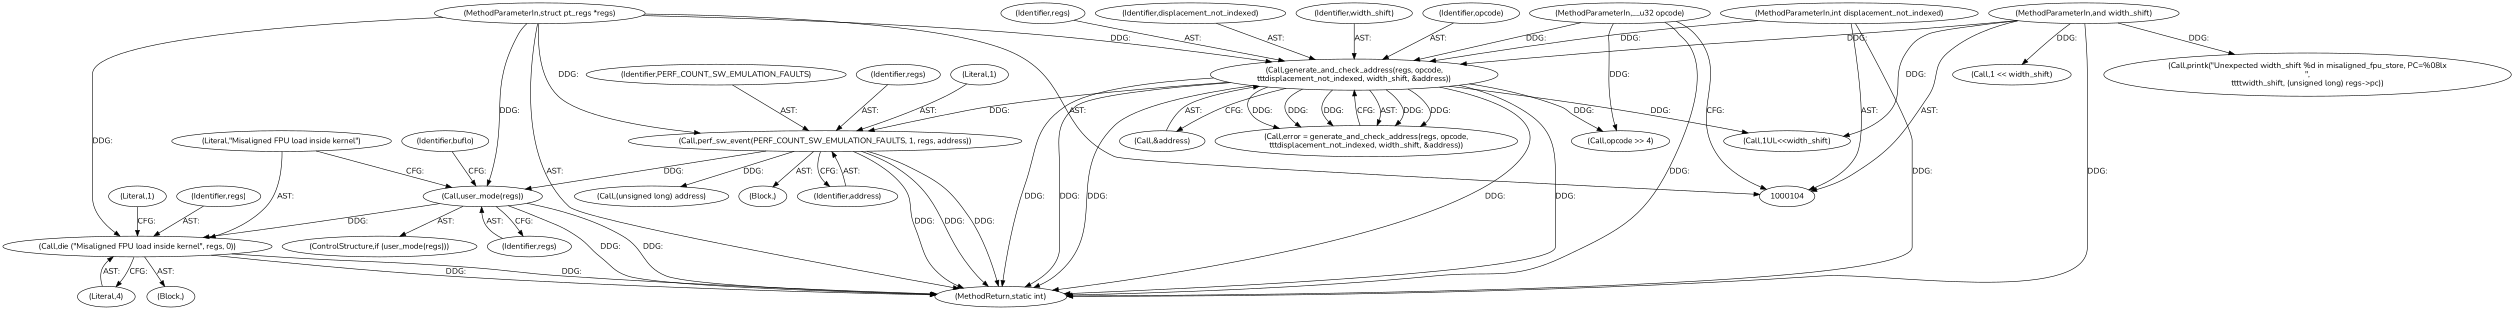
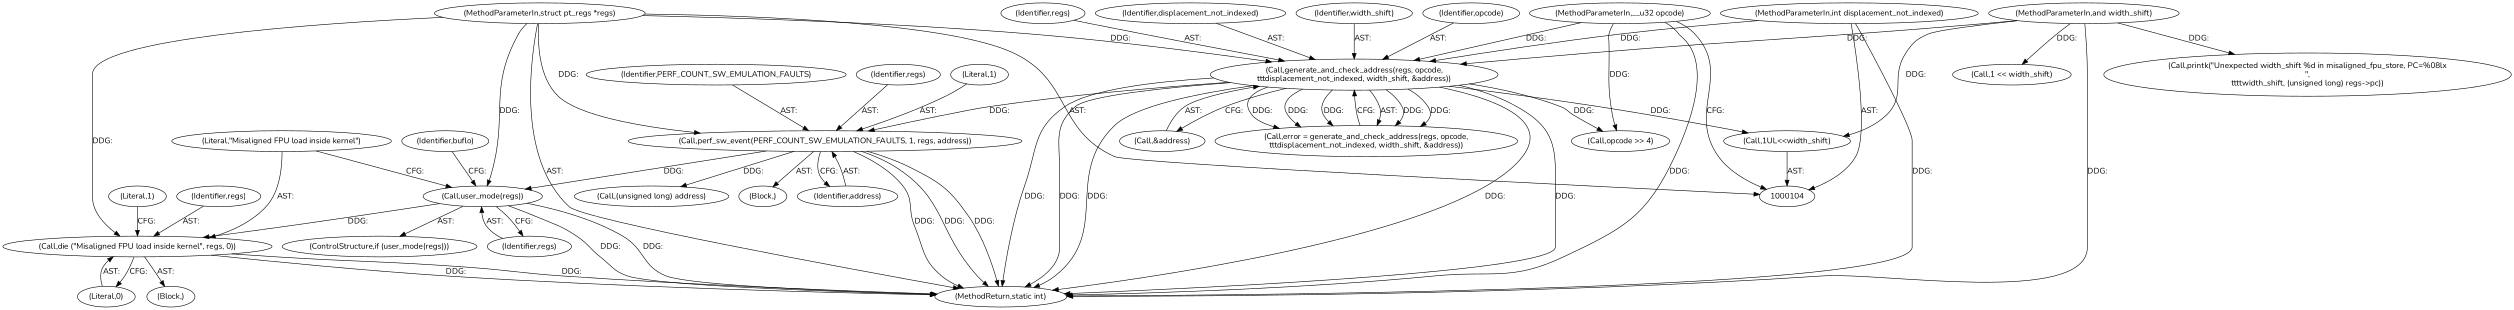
(1922, 106) -> (1787, 166)
(106, 297) -> (106, 297)
